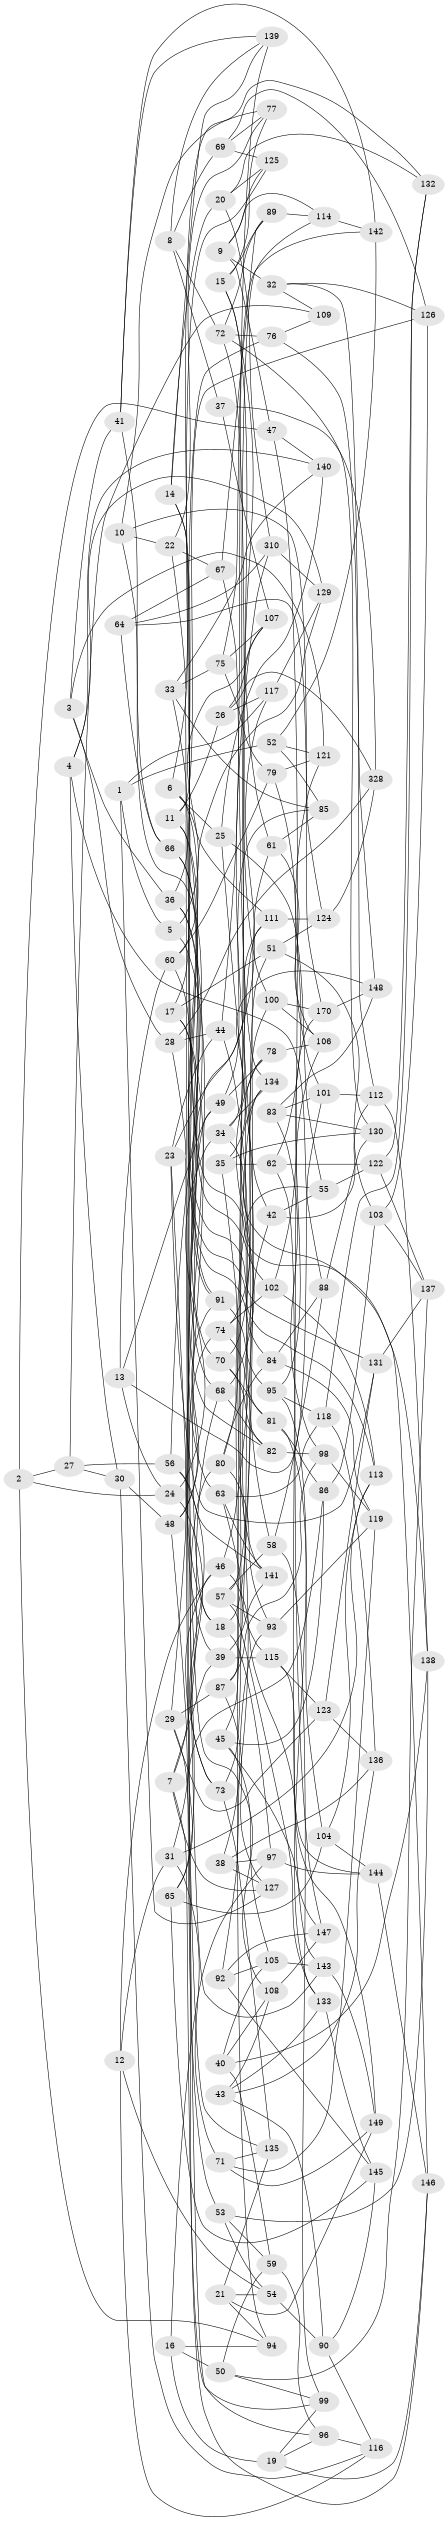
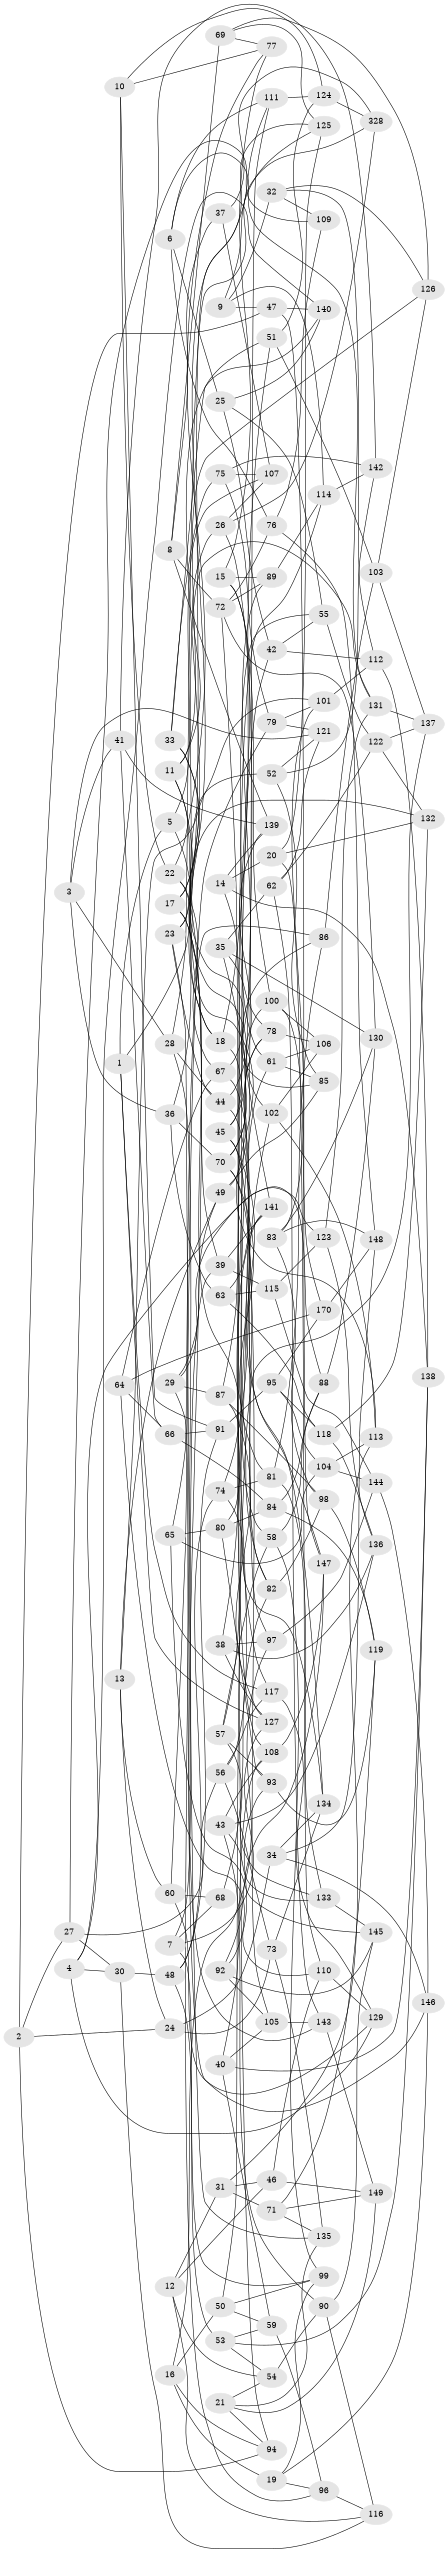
(272, 546) -> (324, 1971)
(245, 1221) -> (245, 1097)
